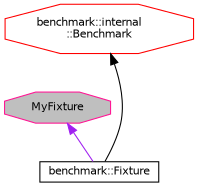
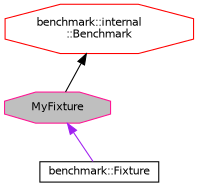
(122, 114) -> (73, 78)
